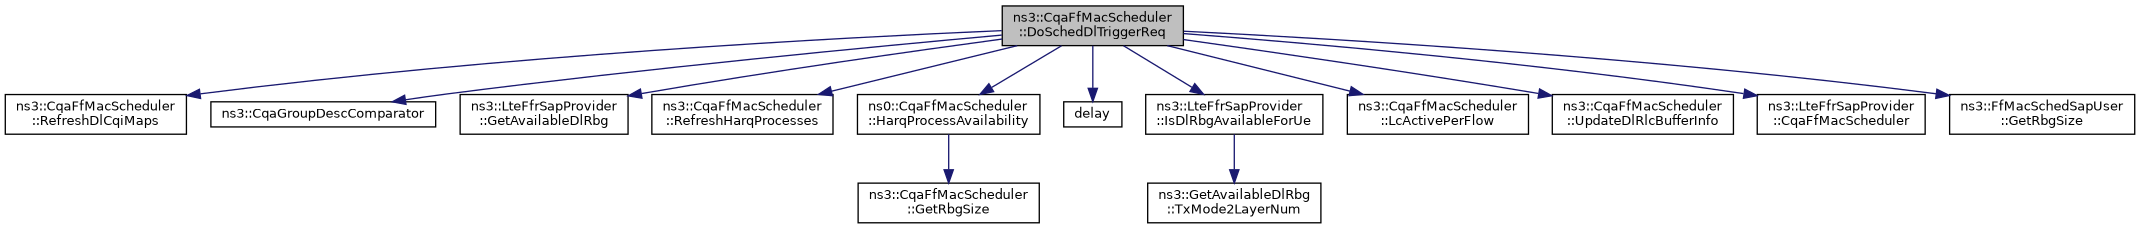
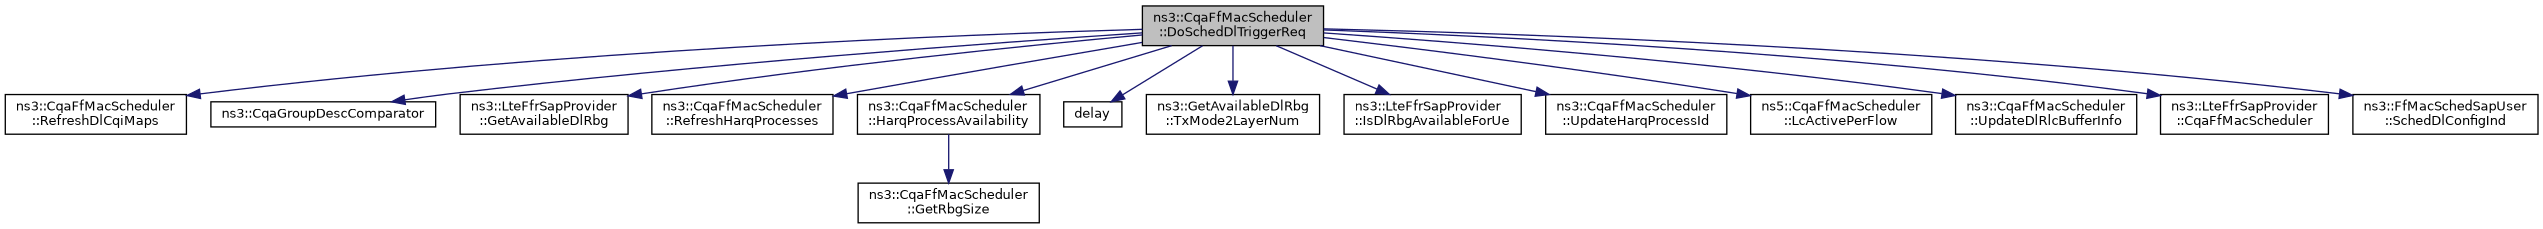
(949, 114) -> (949, 114)
(1438, 114) -> (1841, 114)
none -> (1636, 114)
(2042, 114) -> (2445, 114)
(1234, 152) -> (1233, 63)
